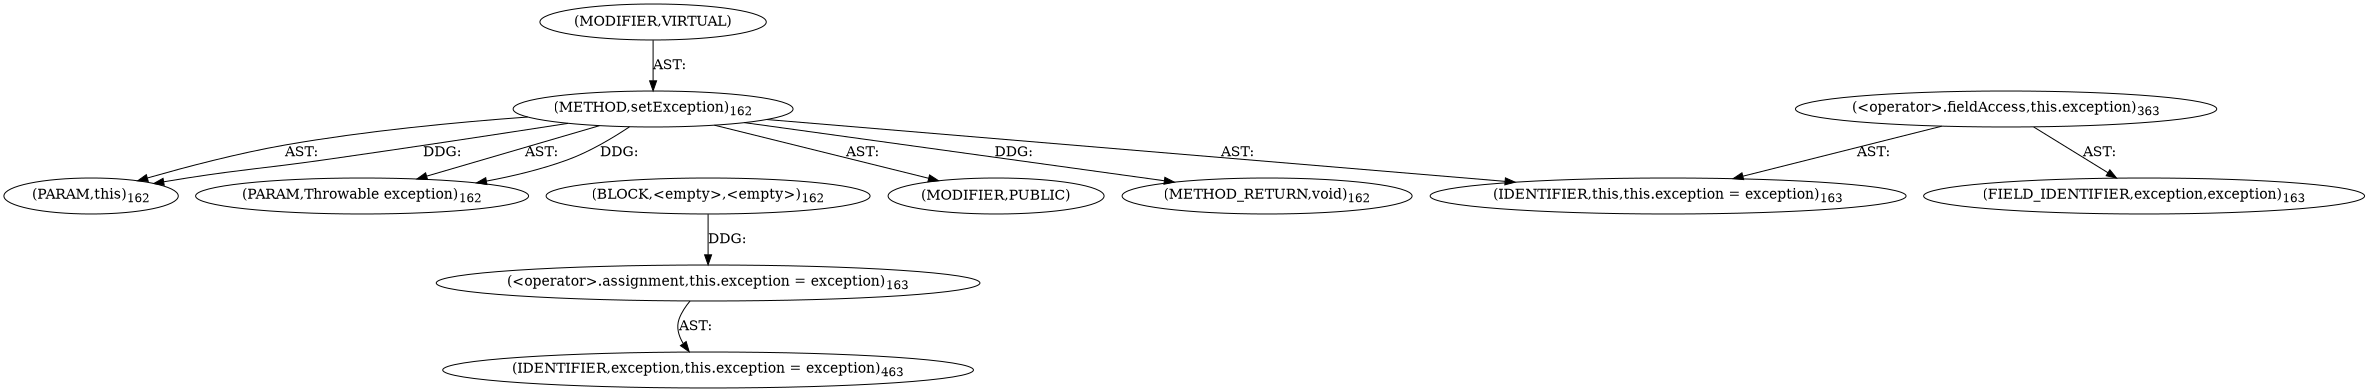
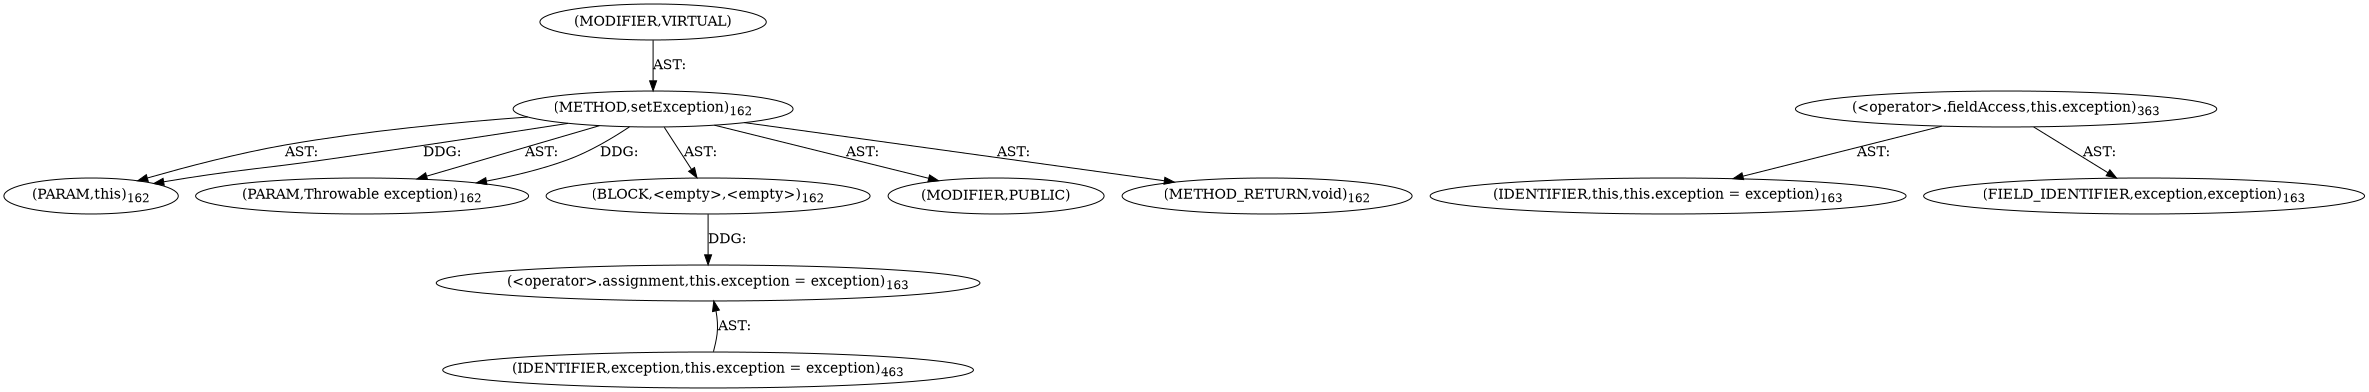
(1136, 150) -> (678, 148)
(1016, 152) -> (1016, 152)
(679, 321) -> (717, 332)
